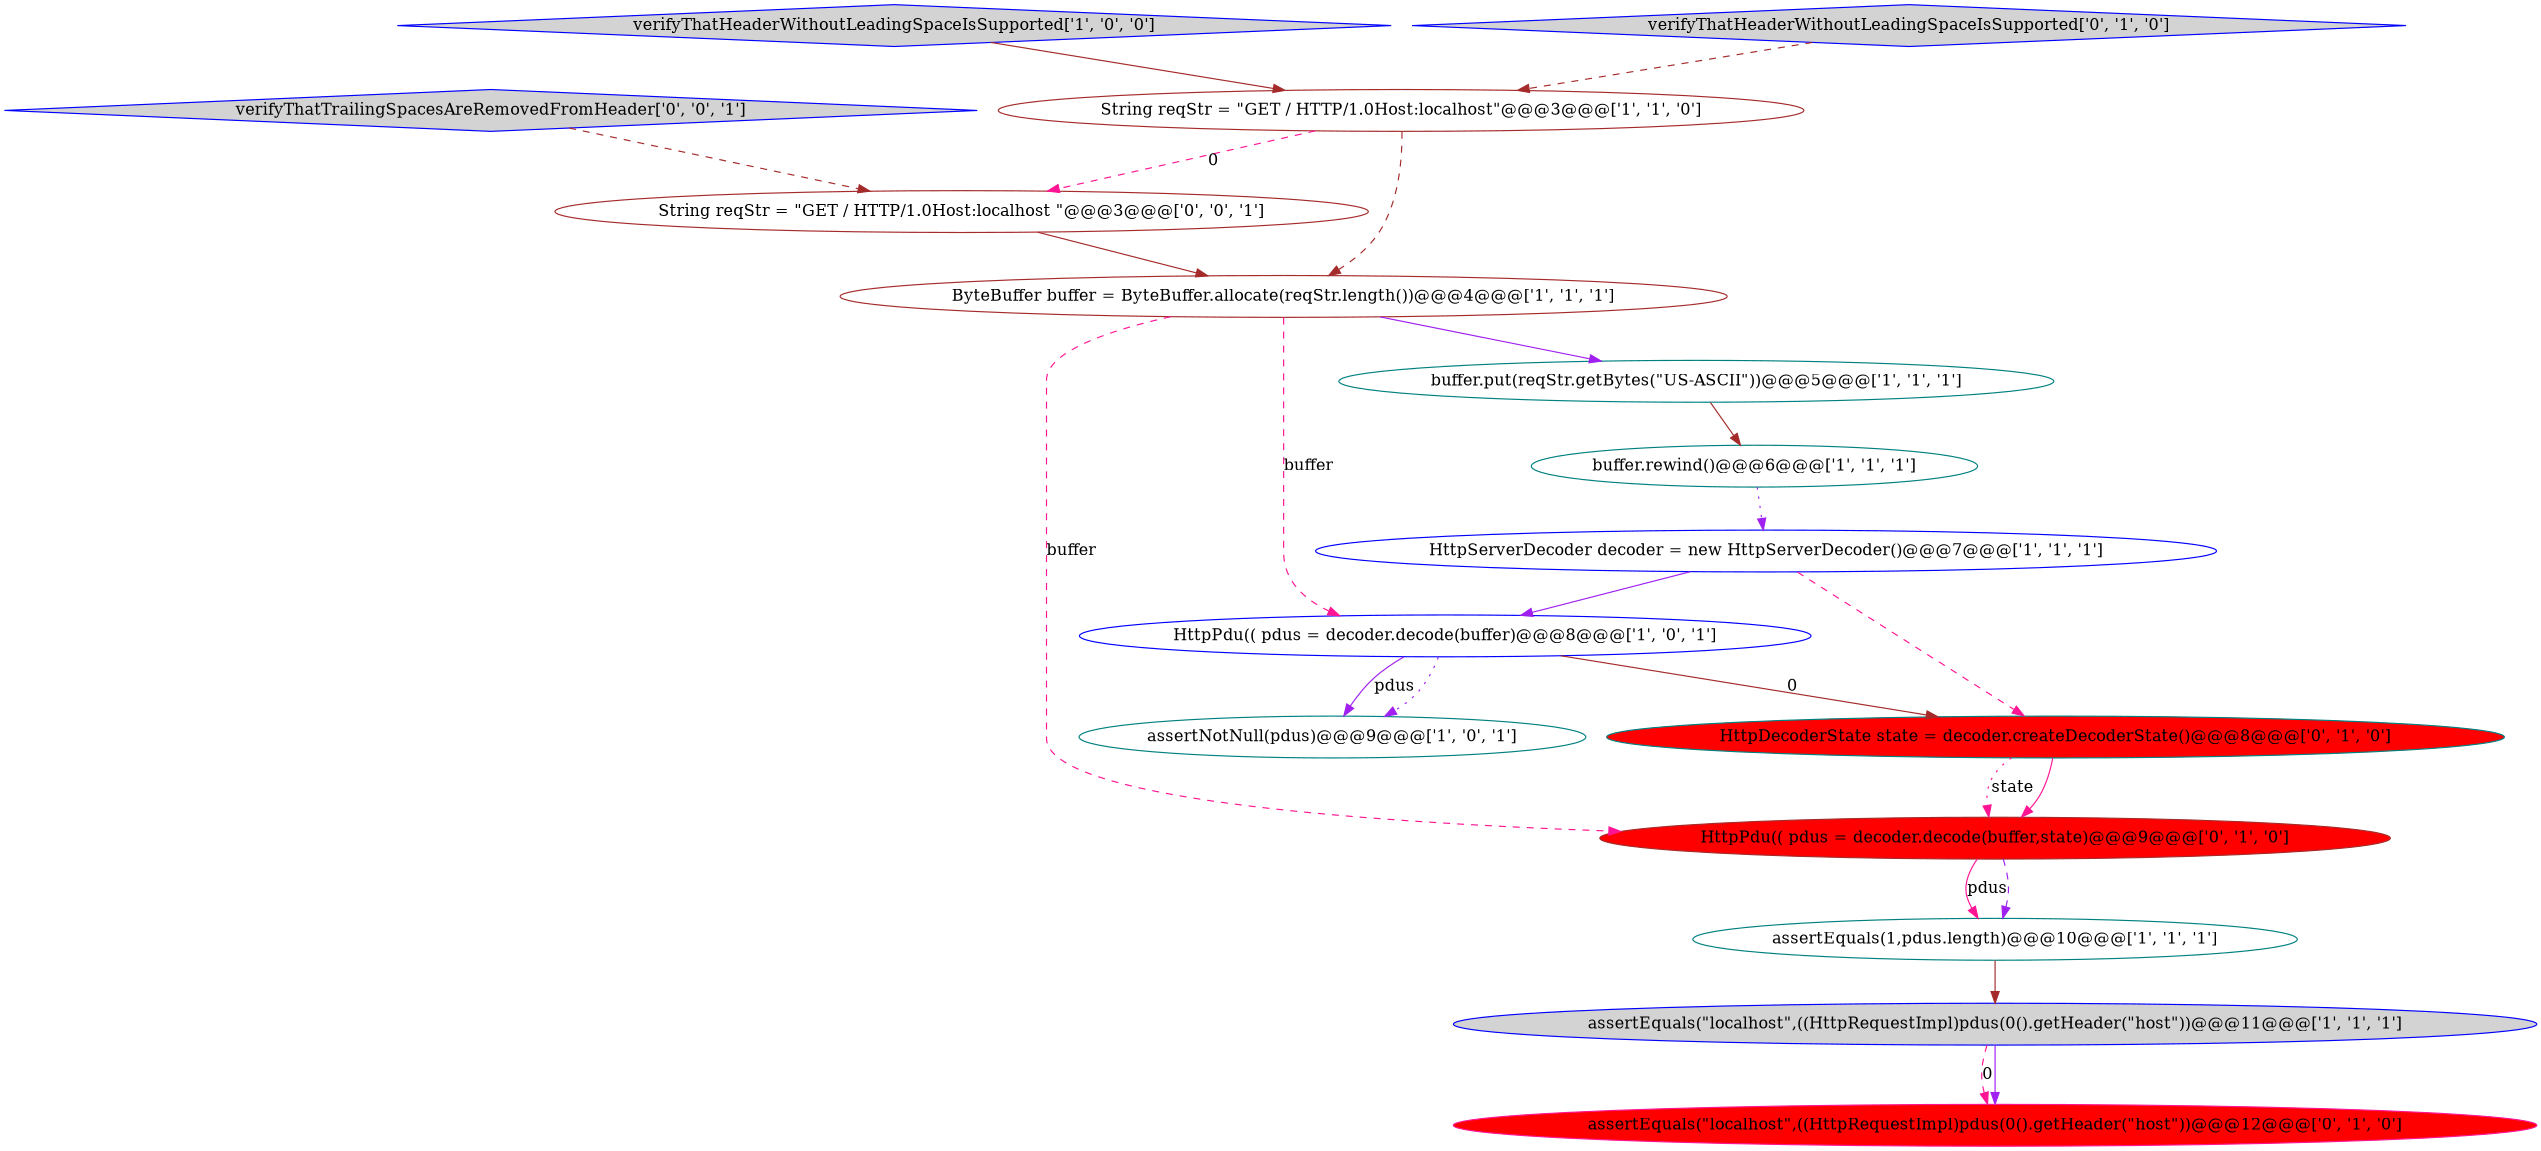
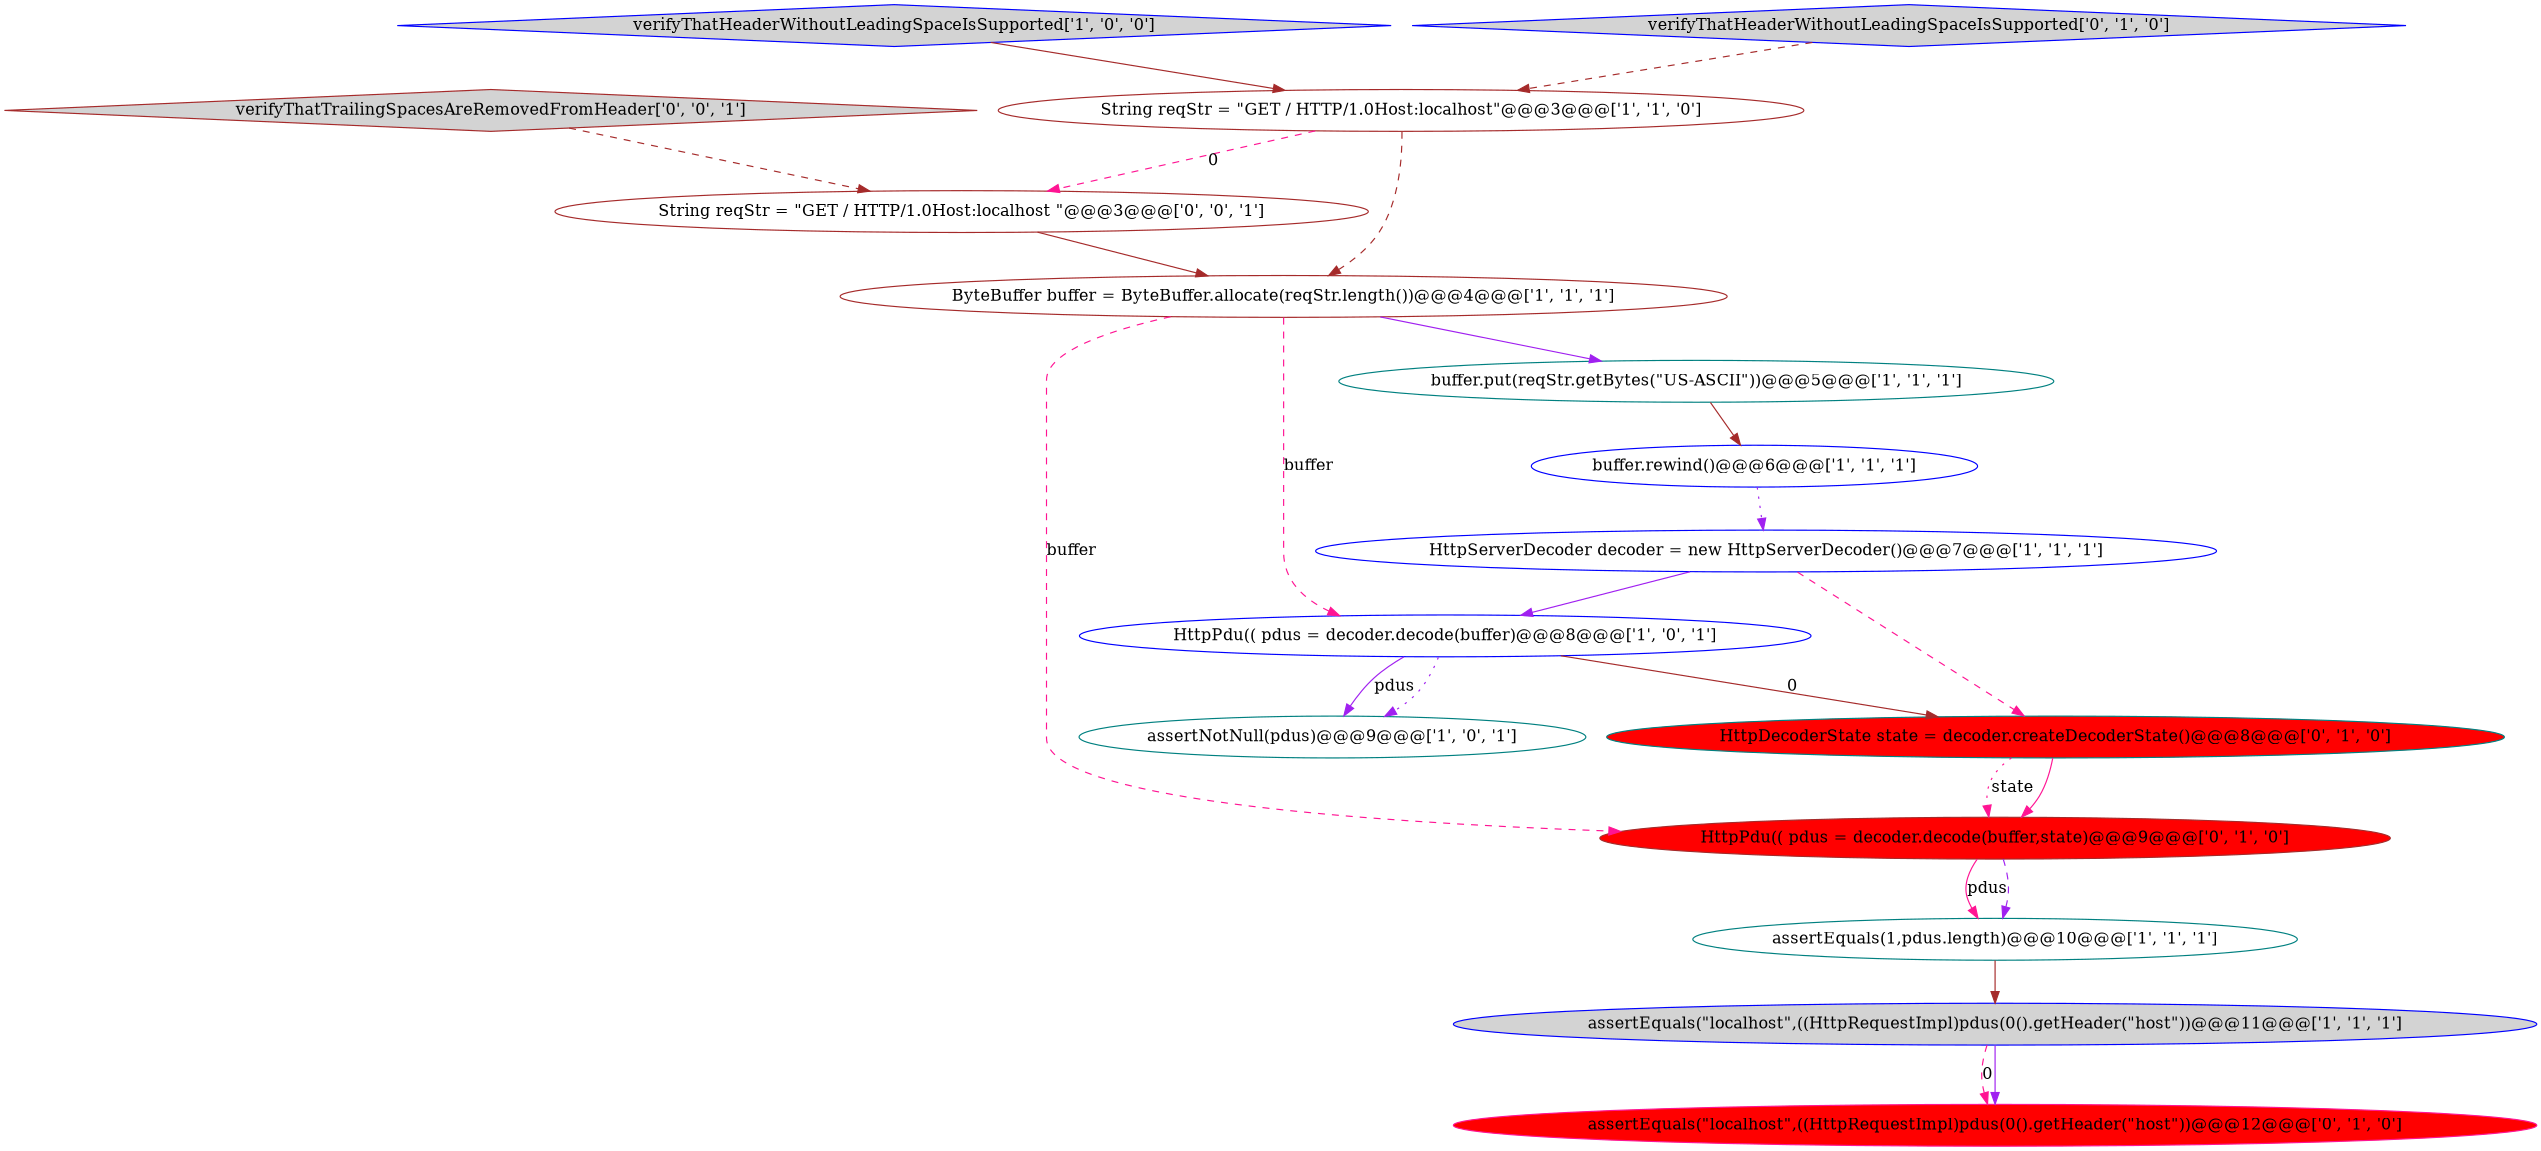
(491, 110) -> (491, 110)
(1754, 466) -> (1754, 466)
